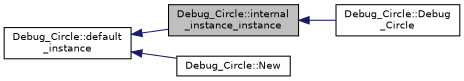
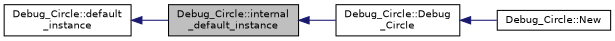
(234, 20) -> (234, 20)
(159, 56) -> (484, 20)
